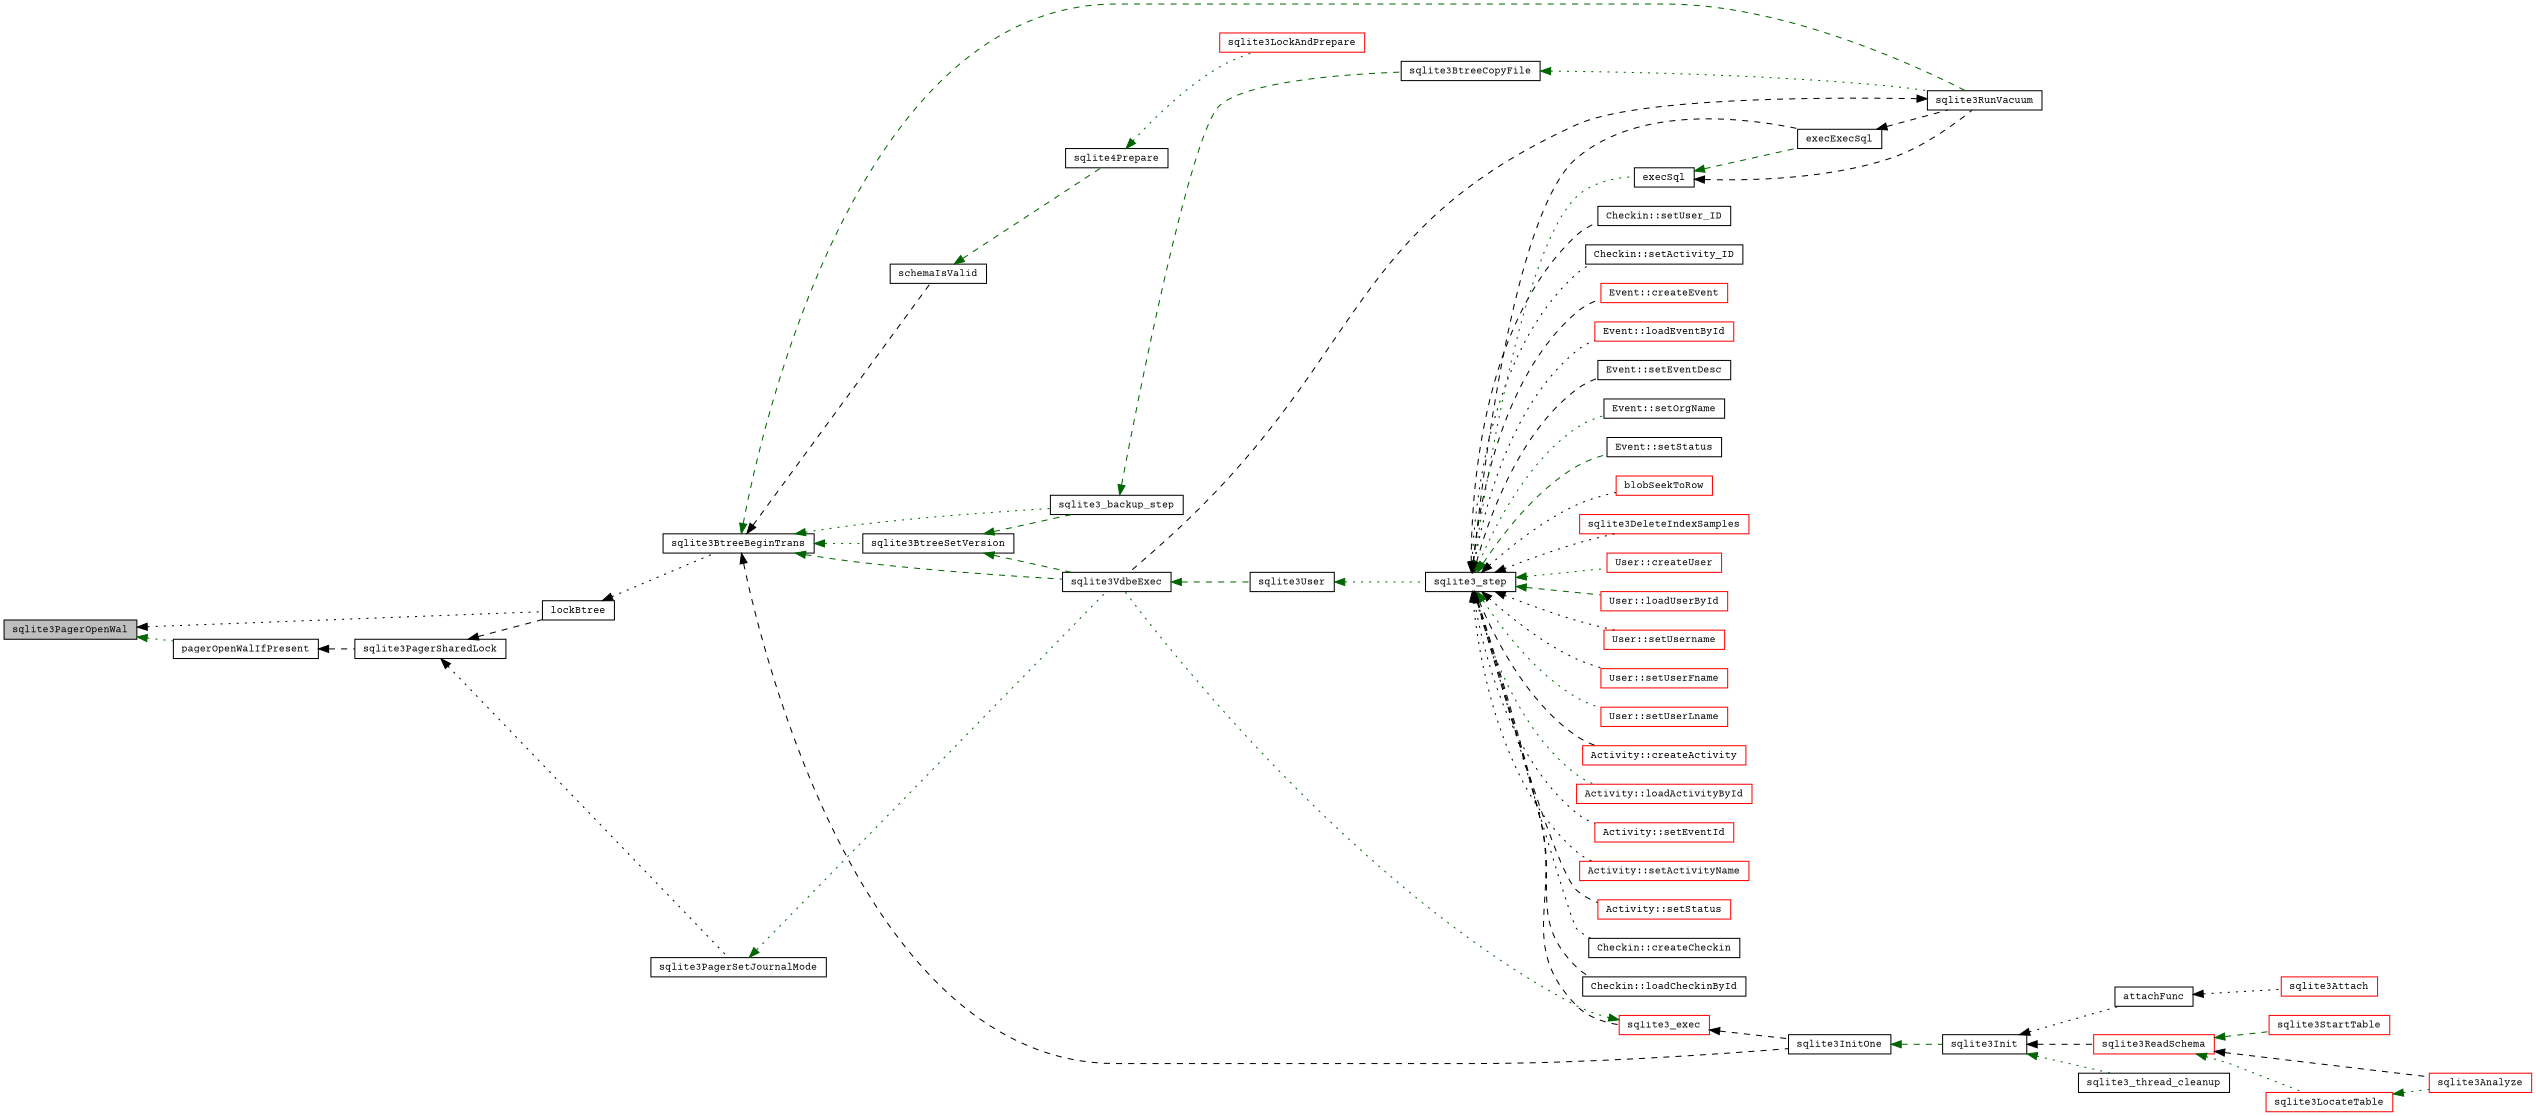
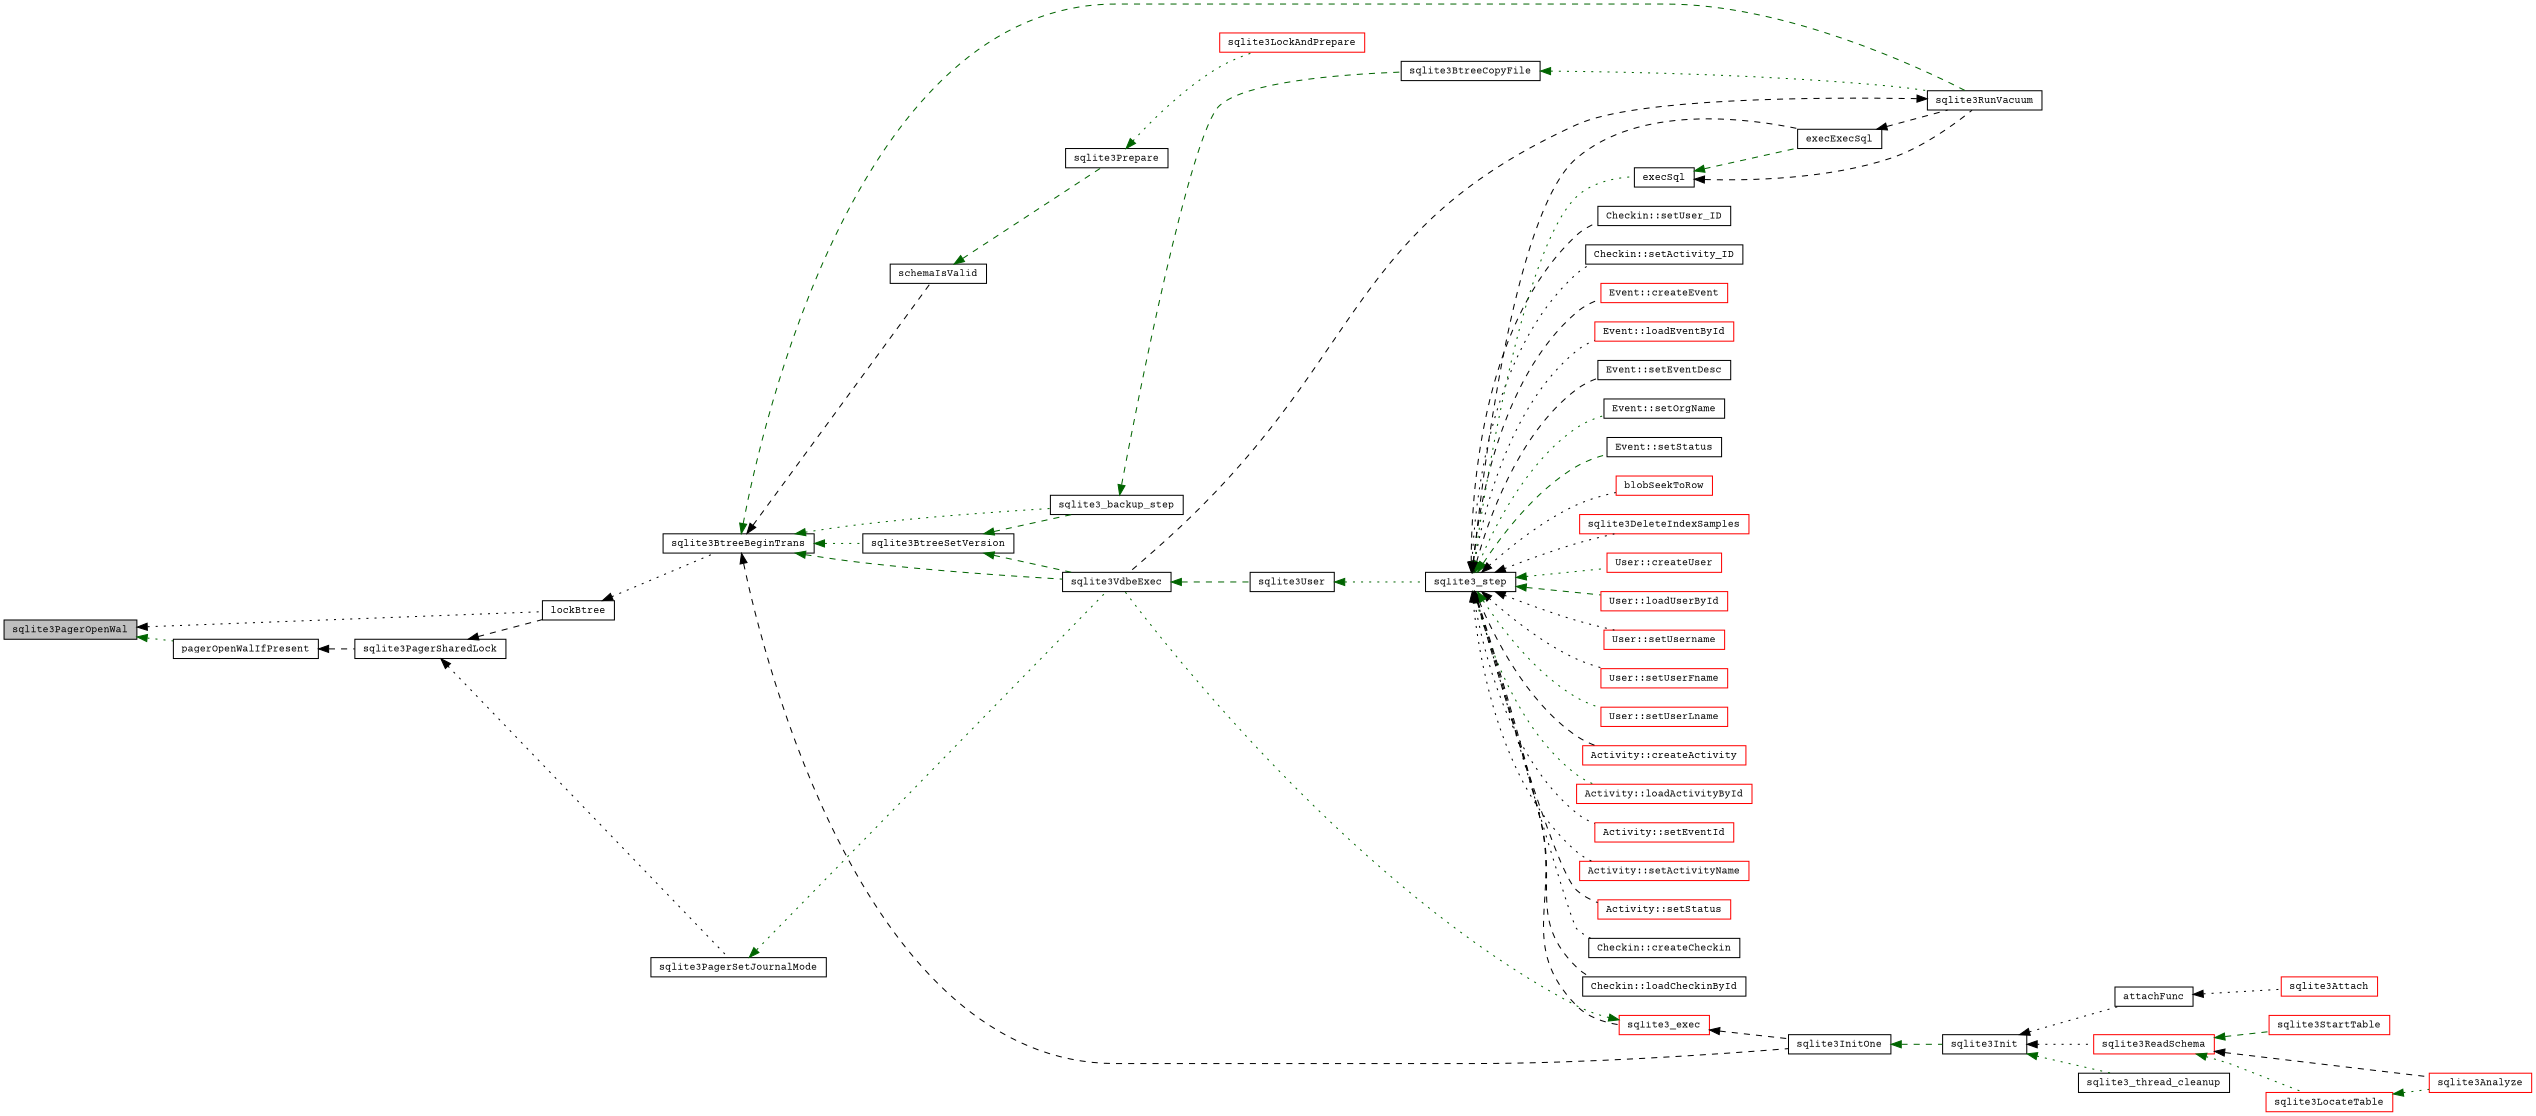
(1117, 158) -> (1117, 158)
(2065, 1044) -> (2065, 1044)
